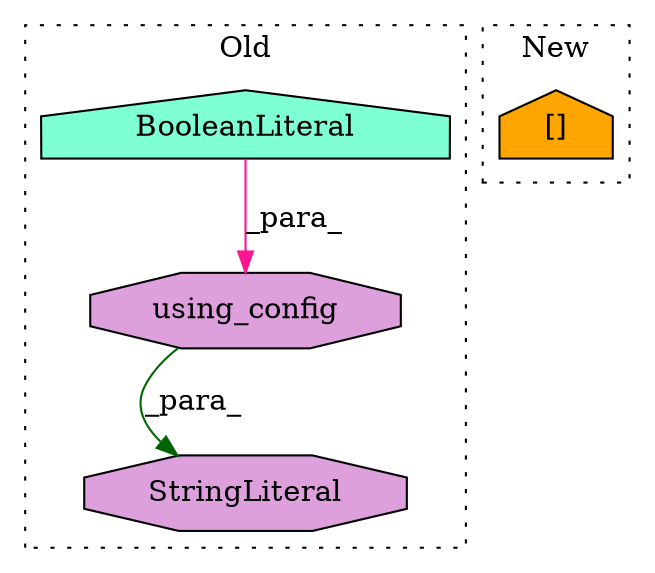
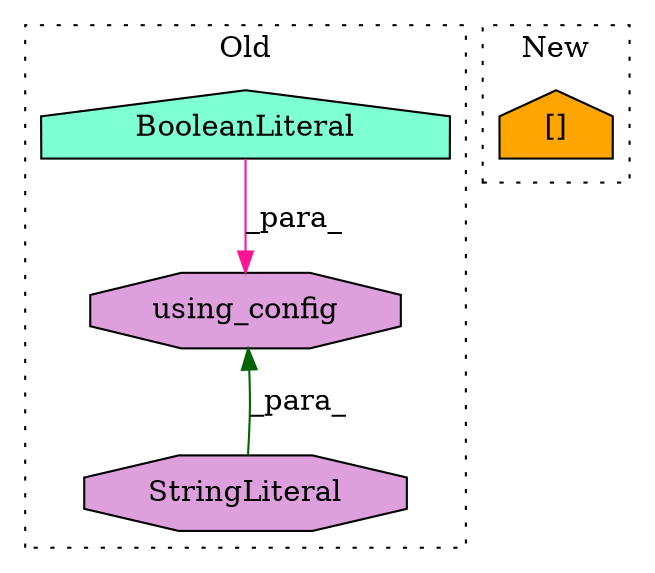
(143, 391) -> (250, 413)
